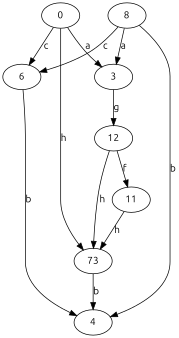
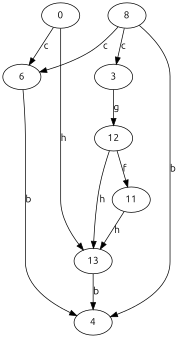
(81, 46) -> none
(123, 46) -> (123, 46)
(93, 261) -> (93, 261)
